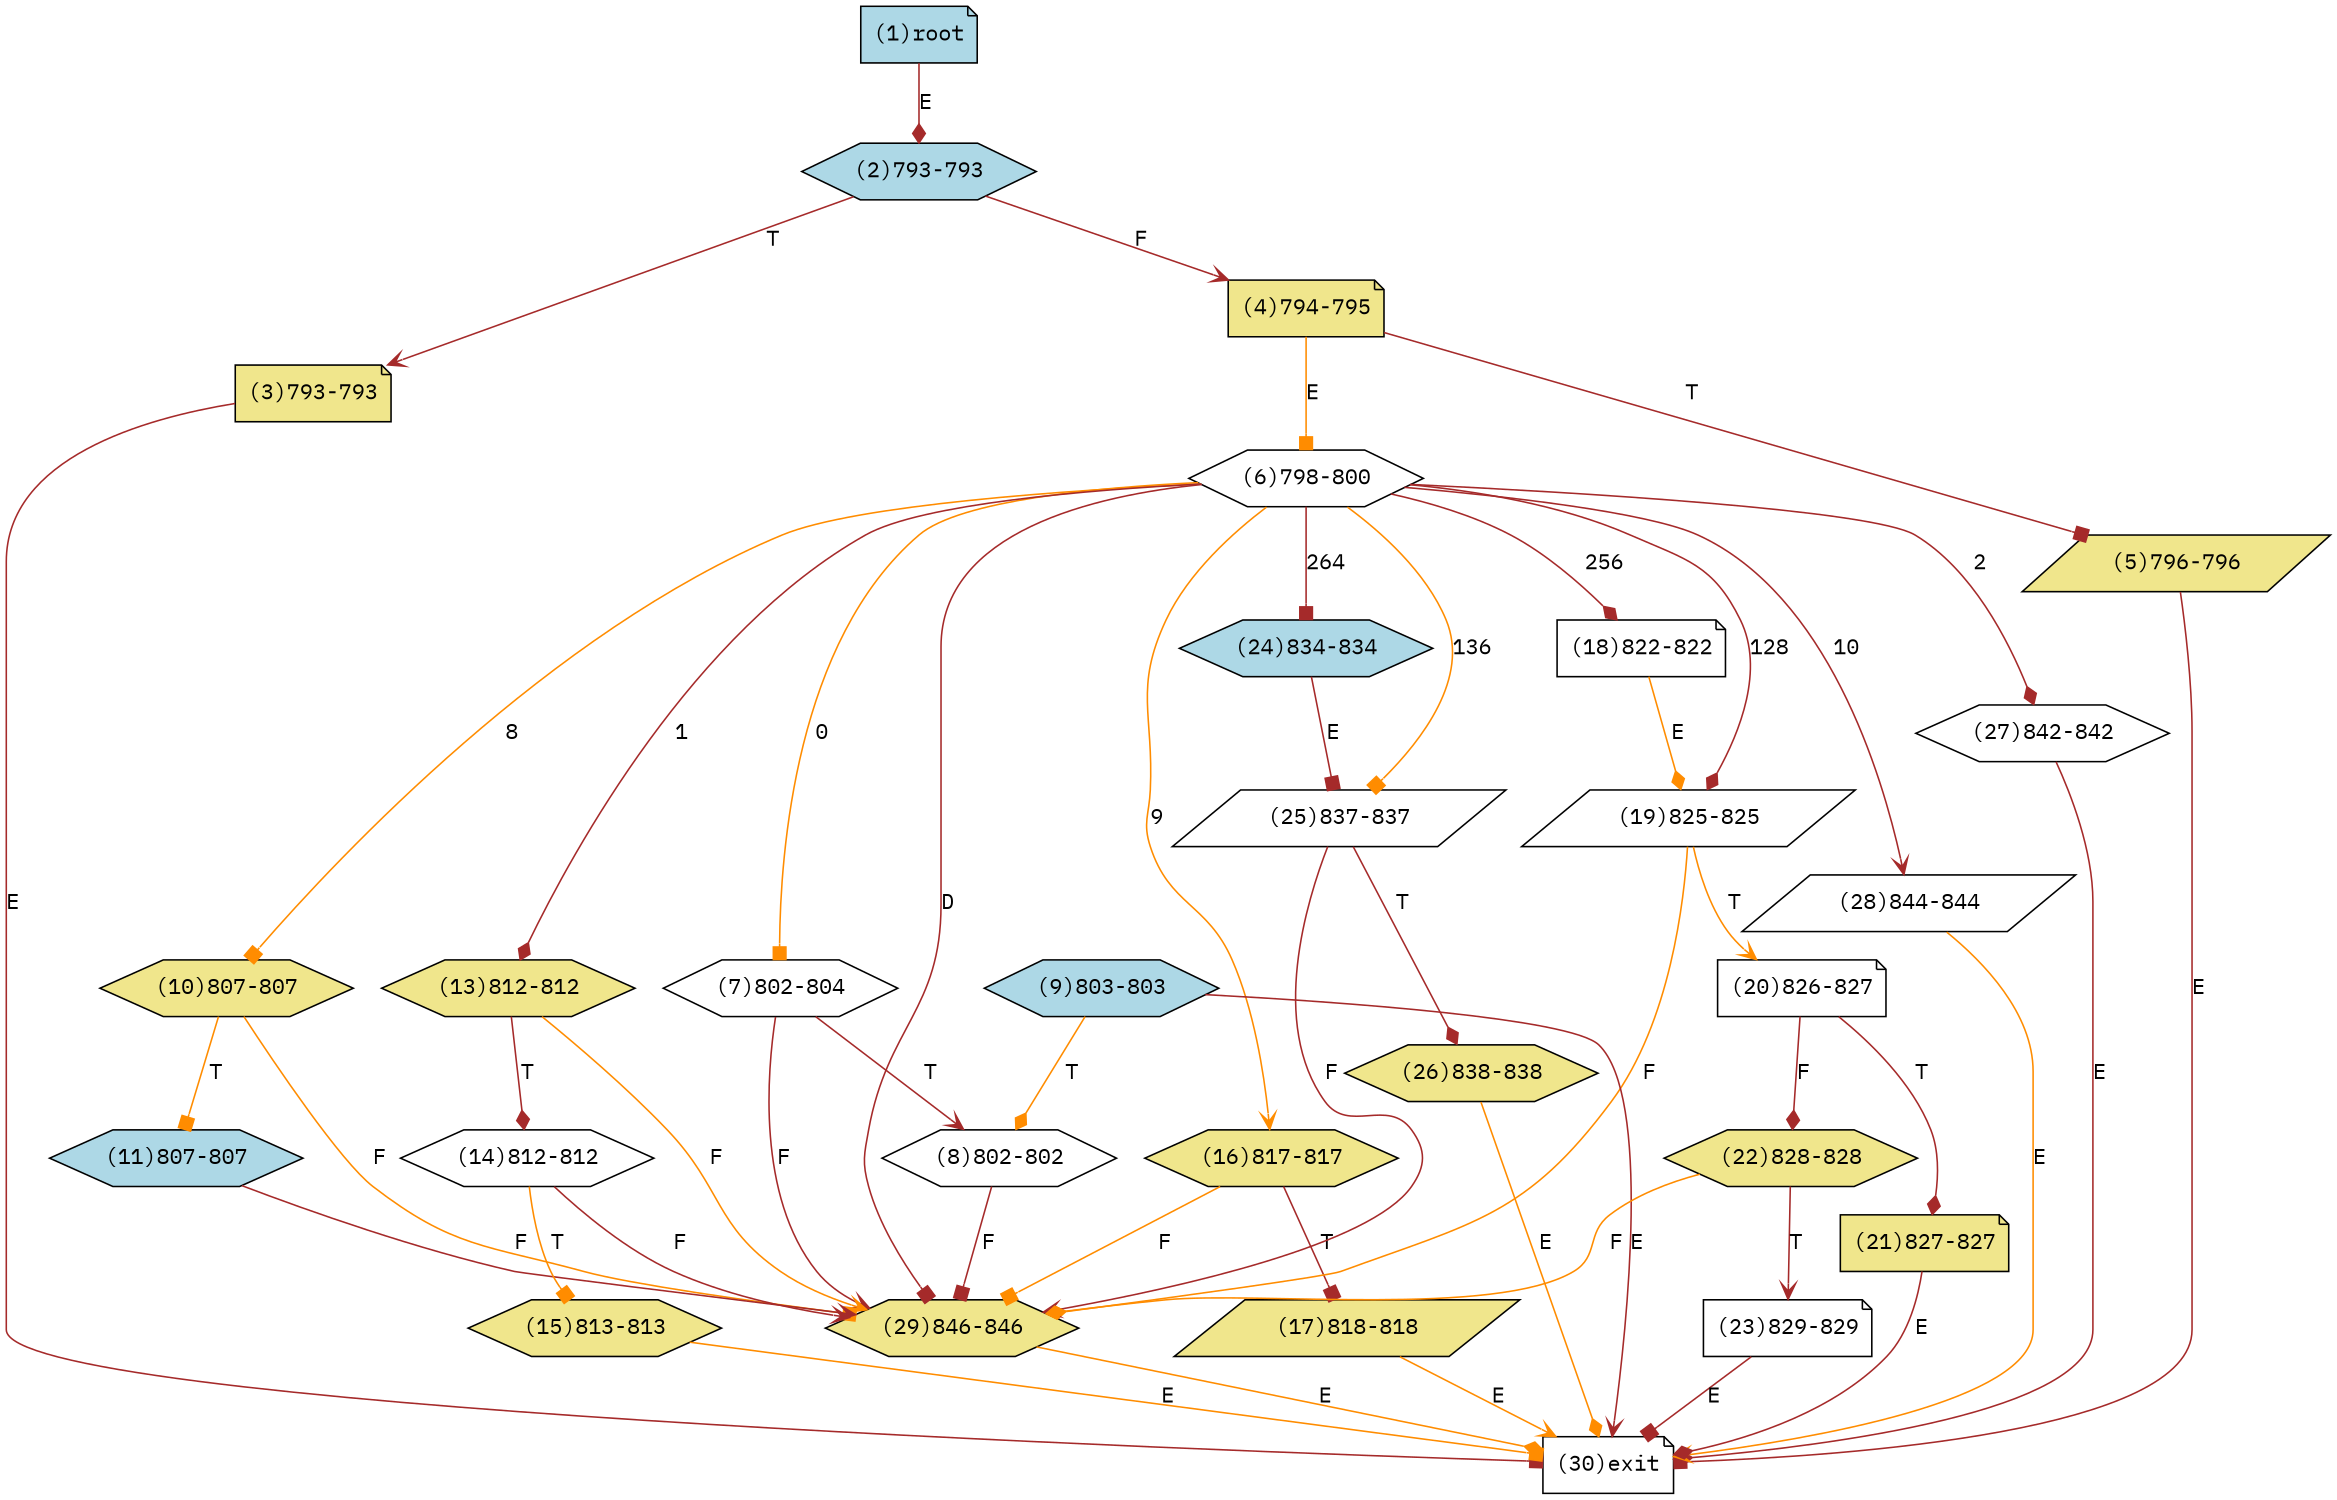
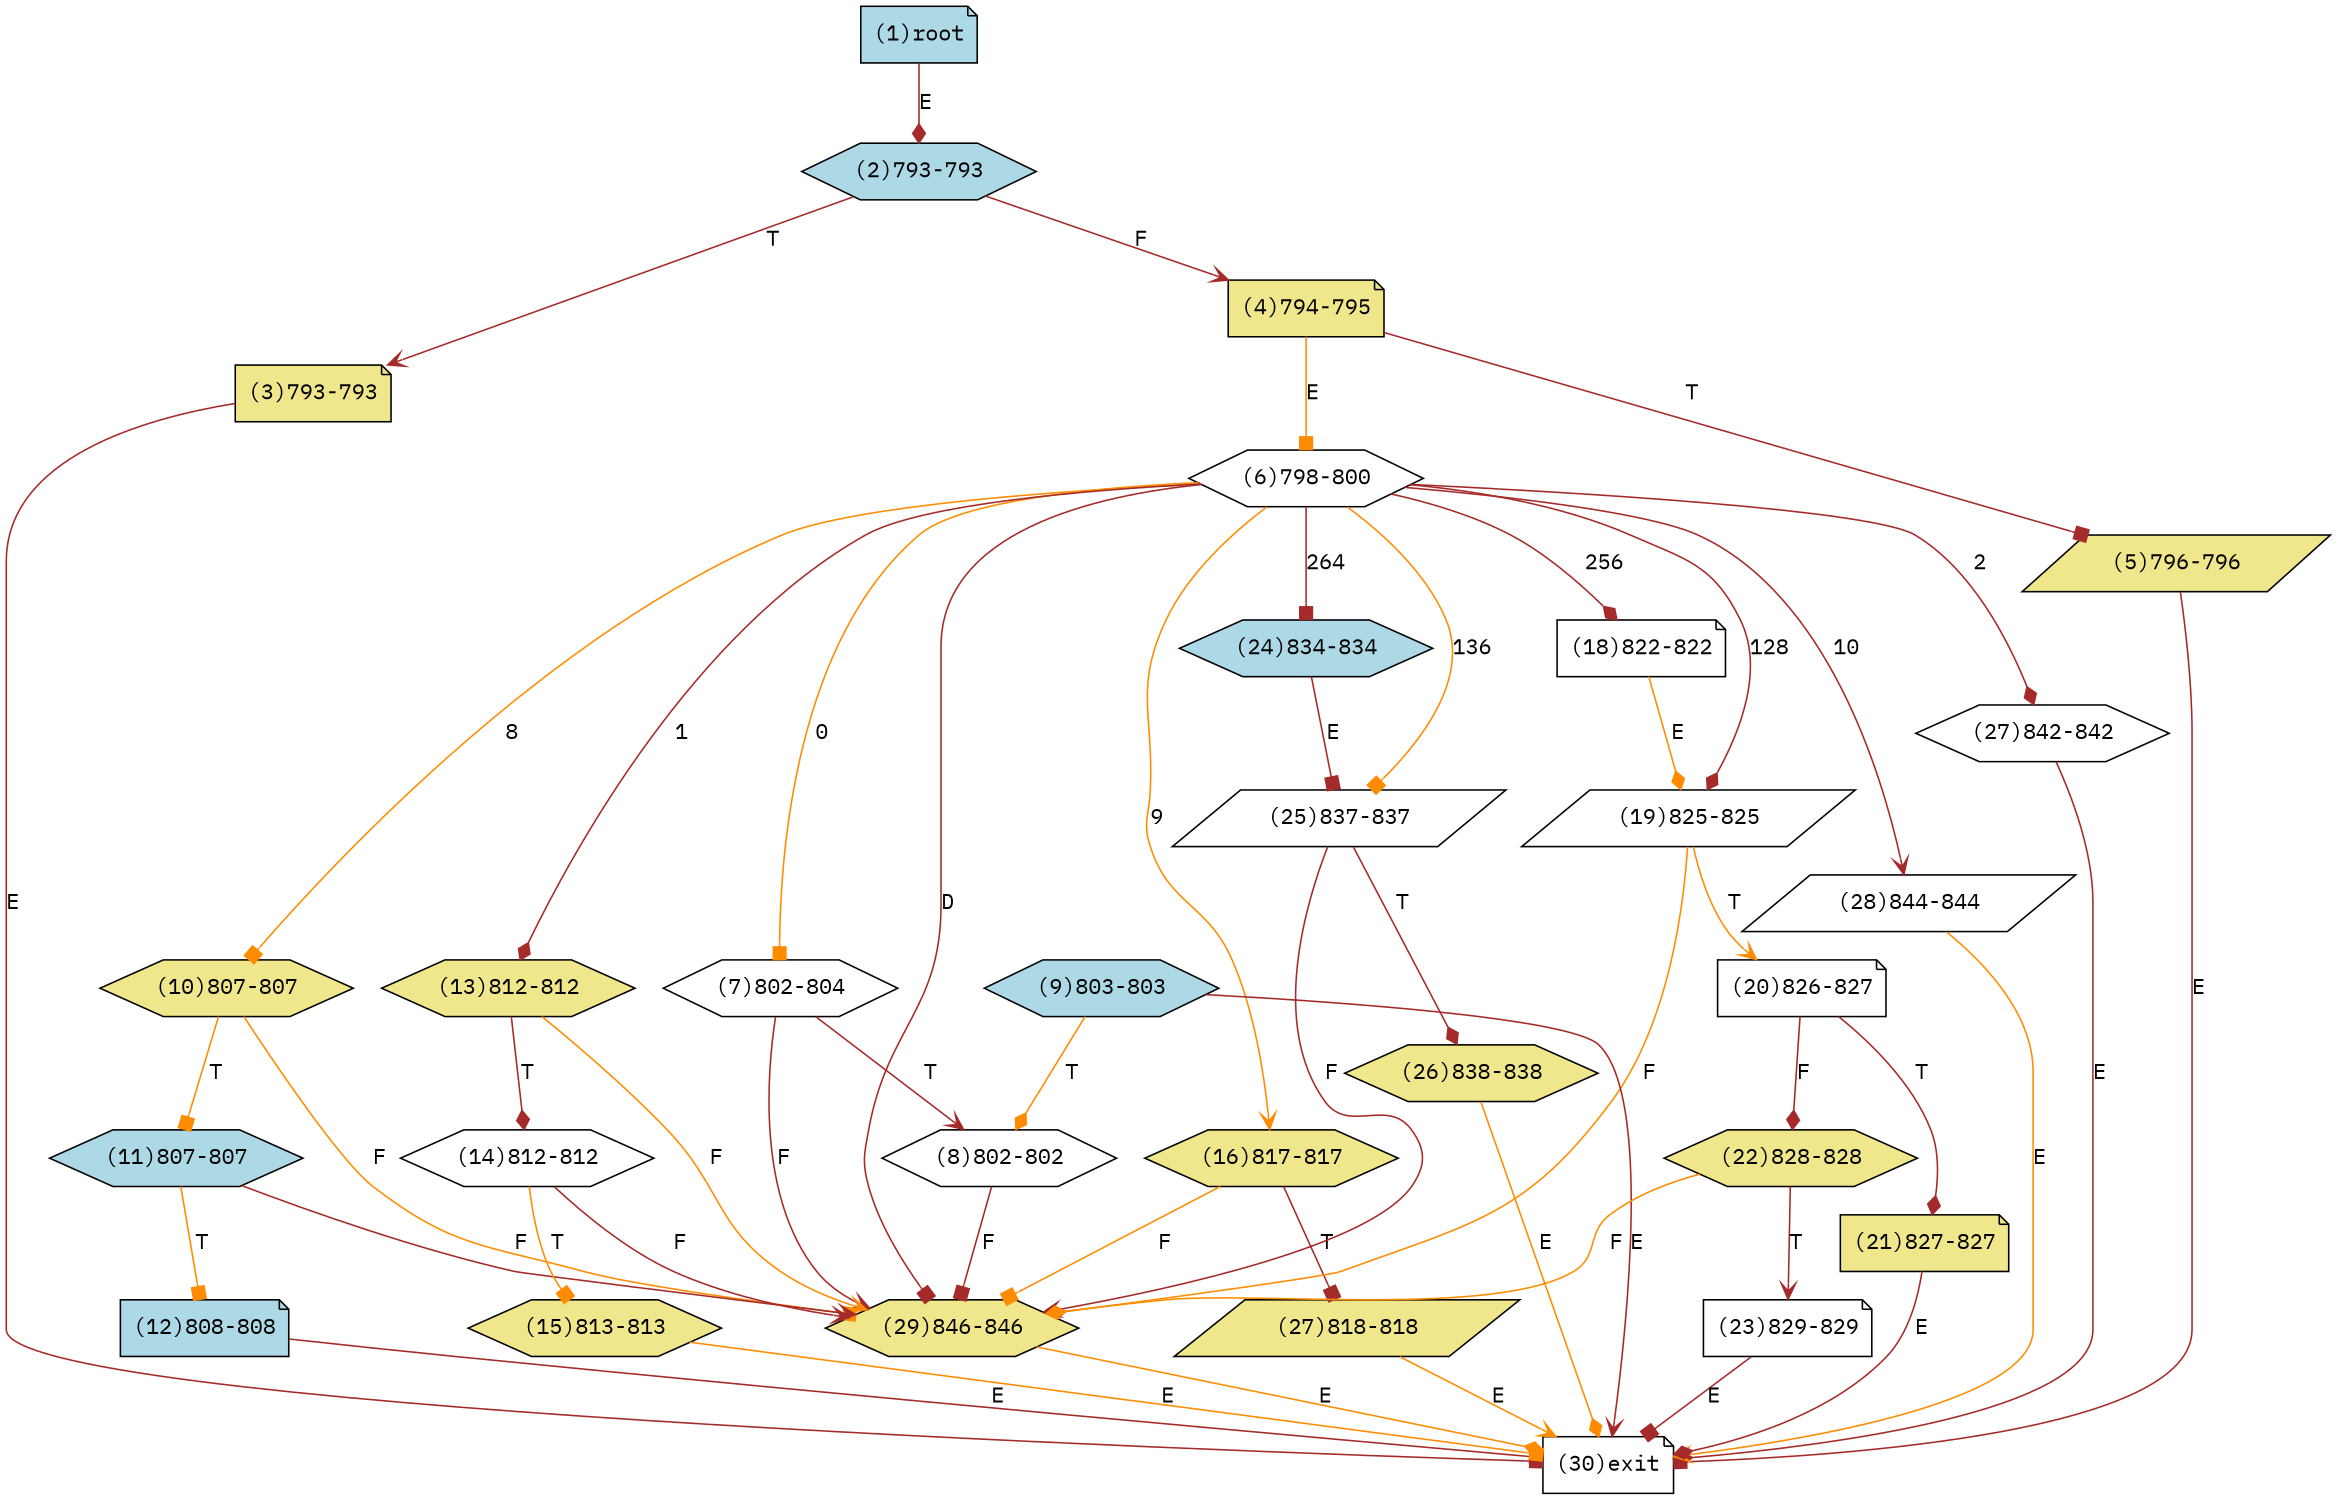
none -> (205, 1328)
(1347, 1328) -> (1347, 1328)
